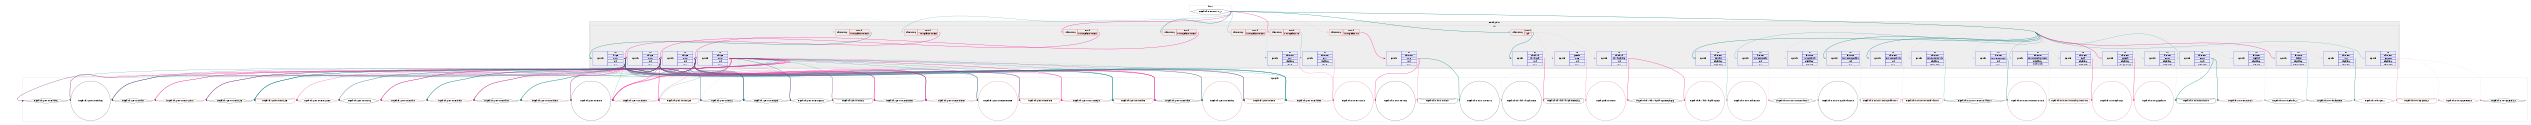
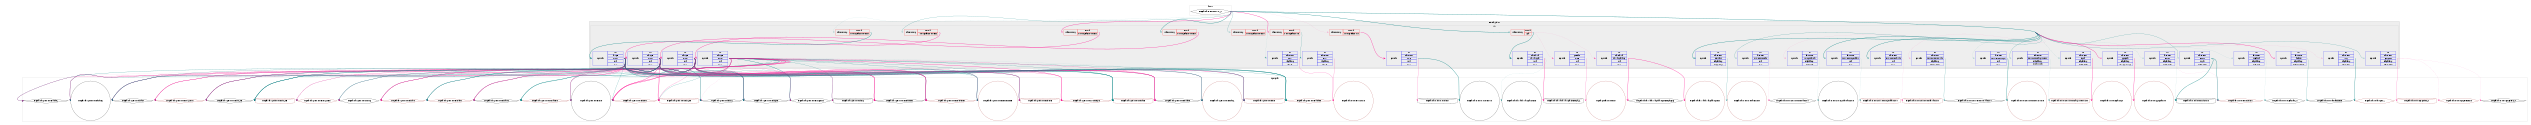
(1395, 101) -> none
